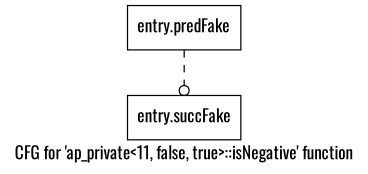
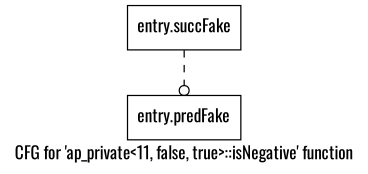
(184, 68) -> (184, 68)
